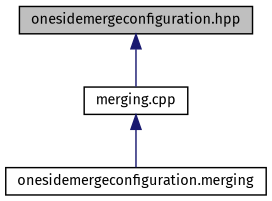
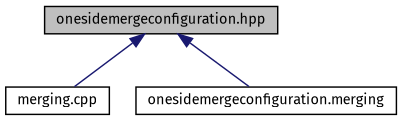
(136, 149) -> (220, 65)
